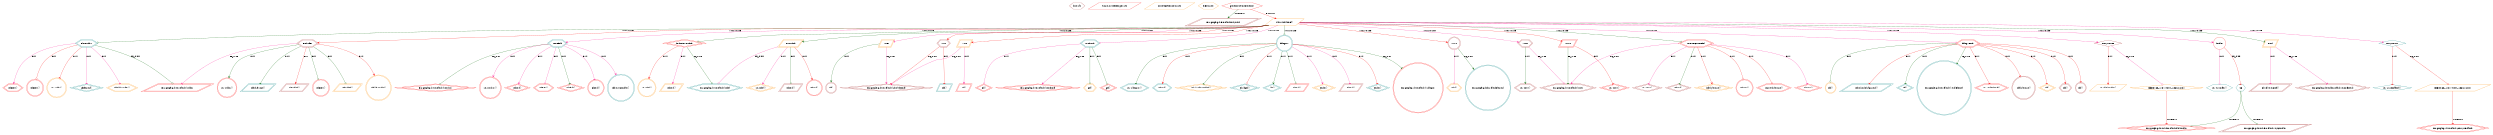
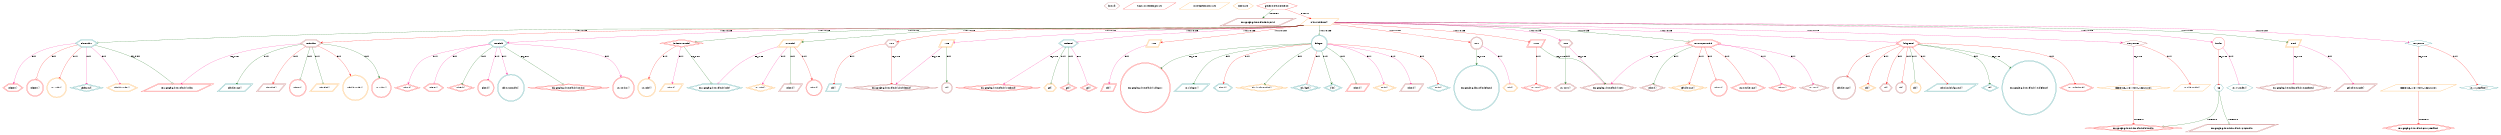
(496, 56) -> (525, 56)
(926, 64) -> none
(1135, 88) -> (1192, 88)
